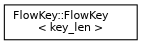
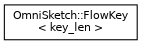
(71, 22) -> (71, 22)
